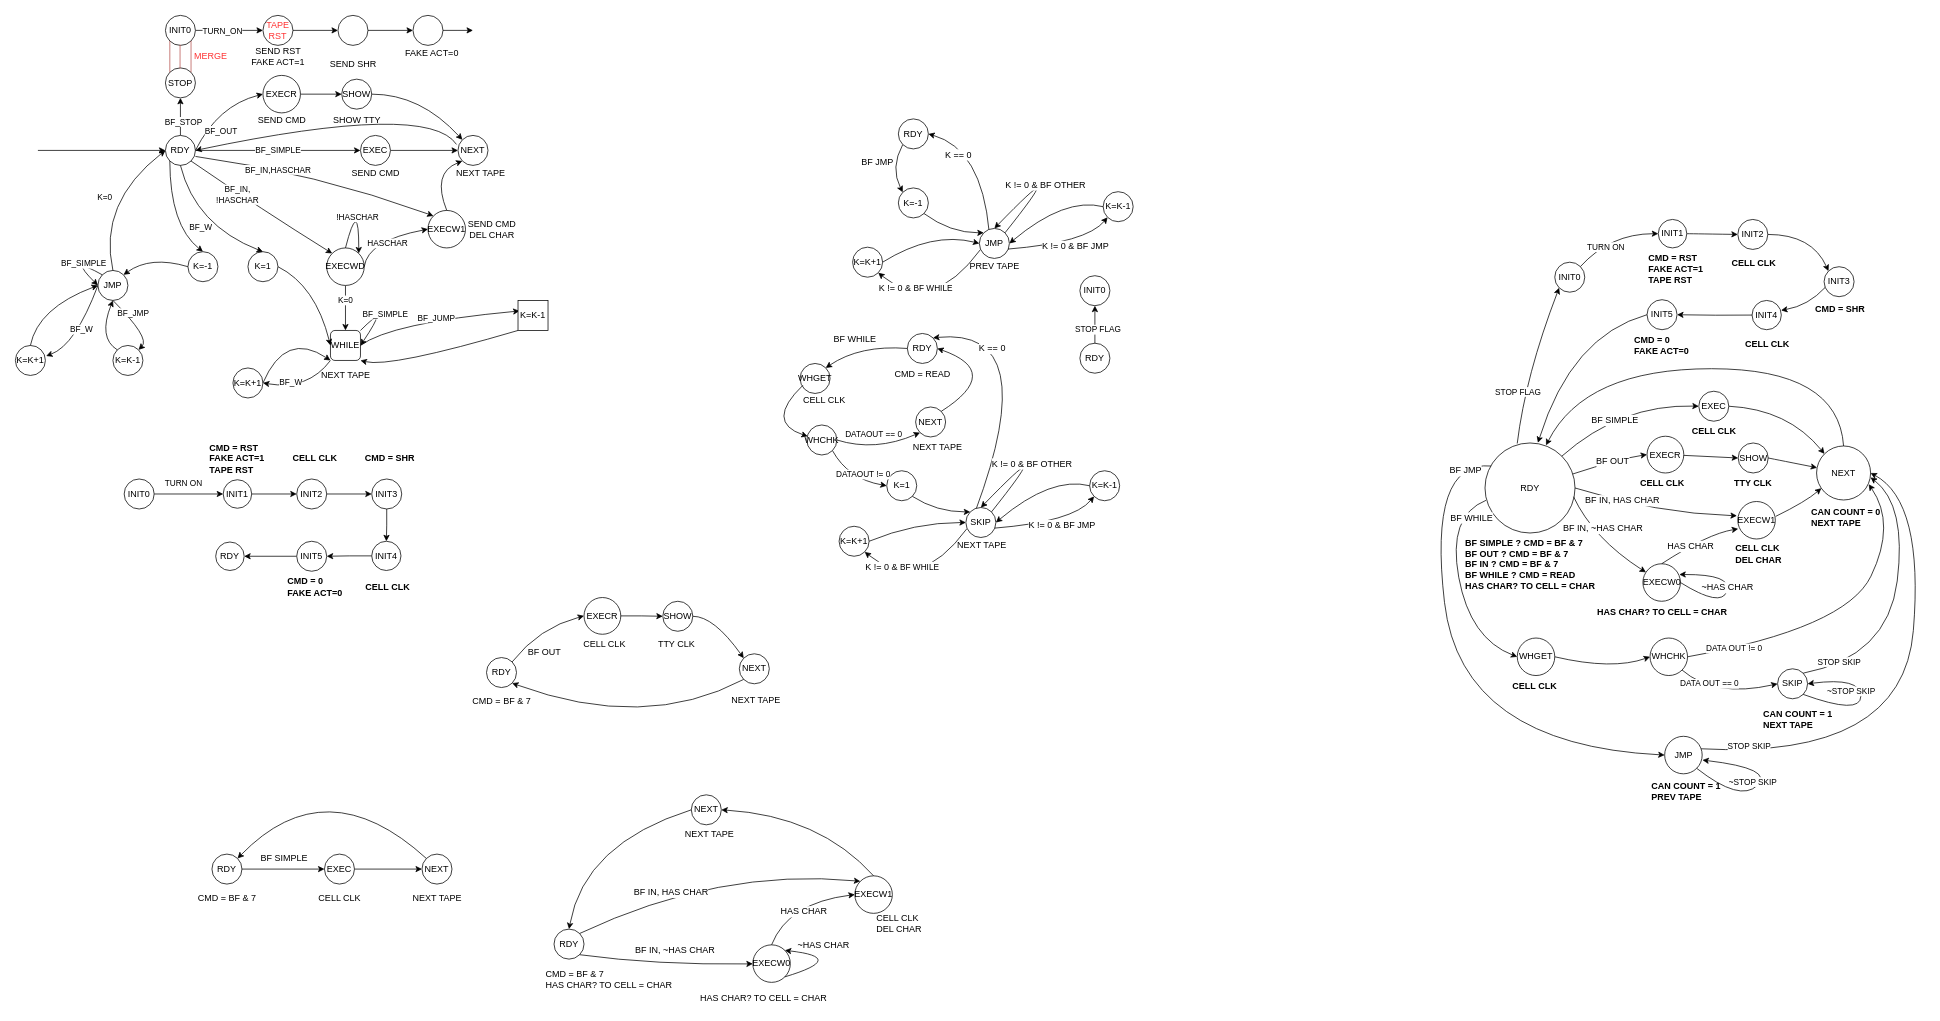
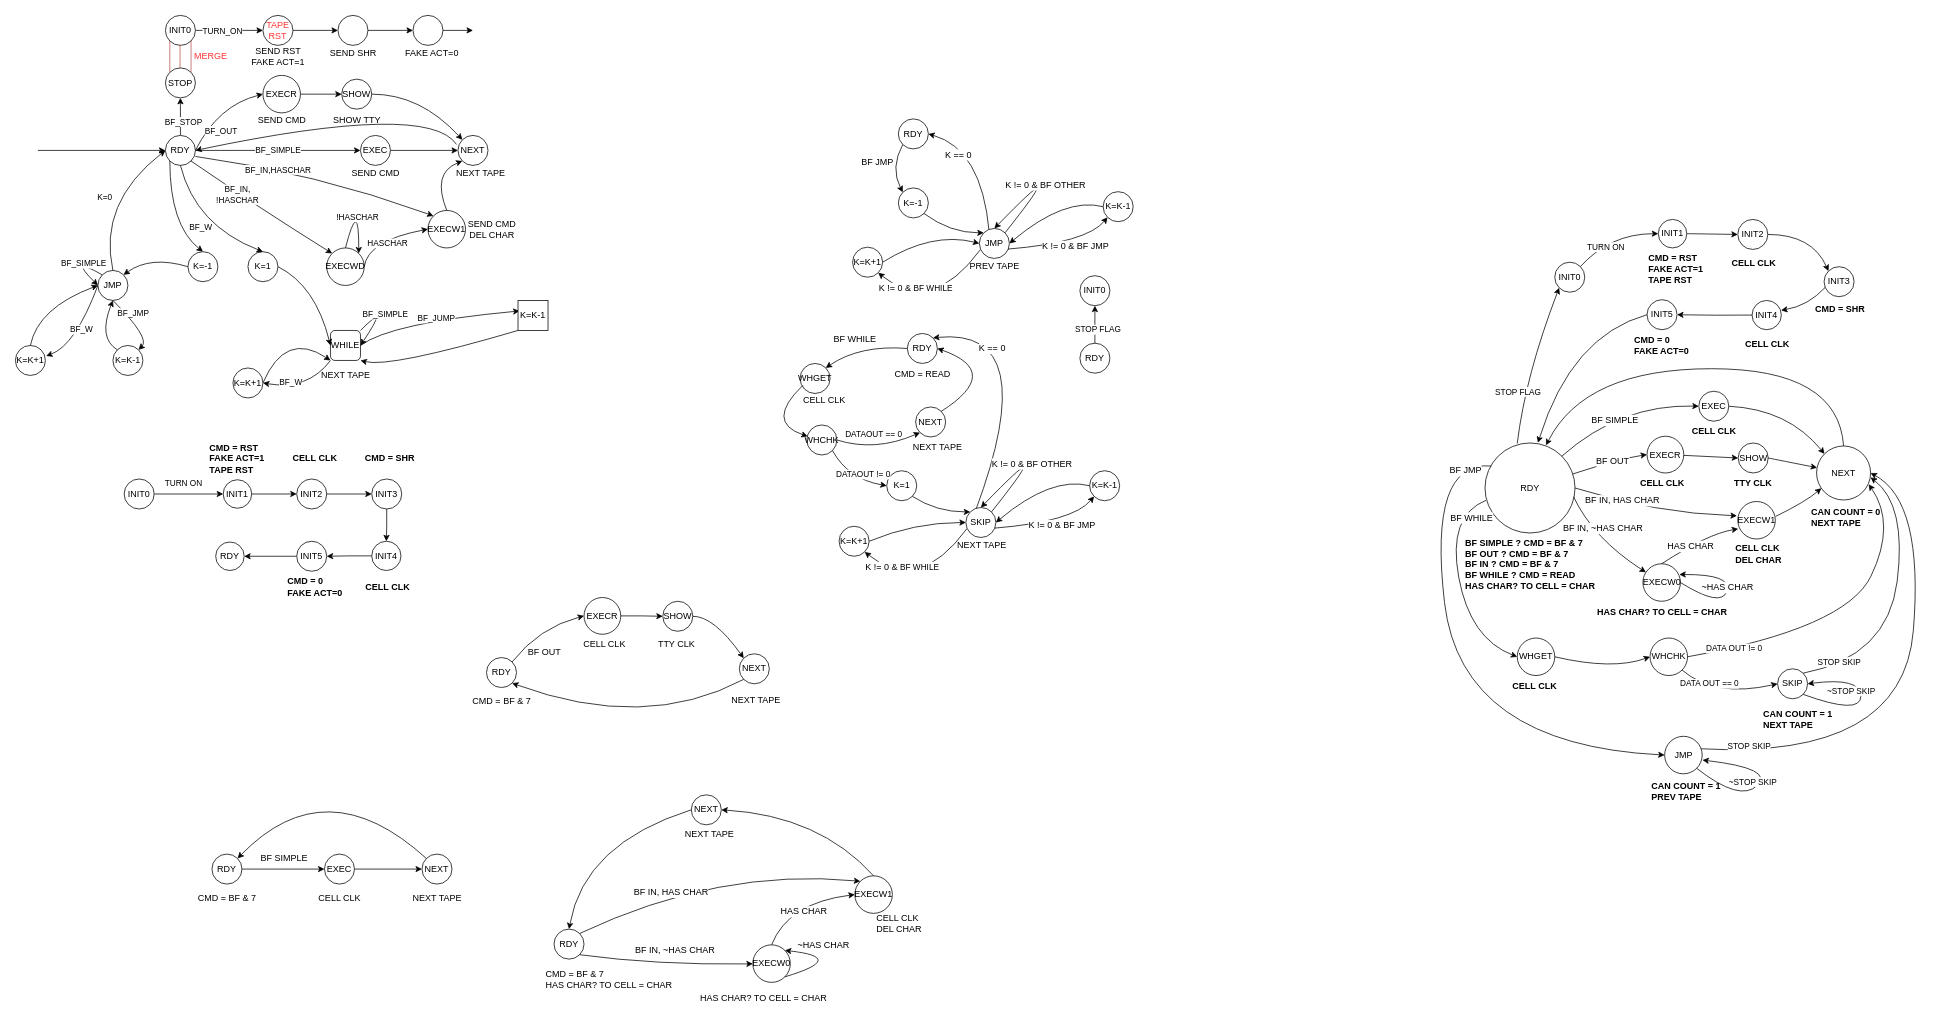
(353, 64) -> (353, 53)
(345, 305) -> none
